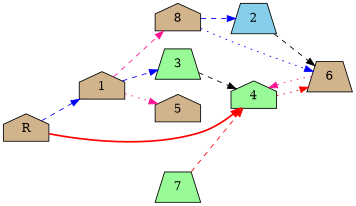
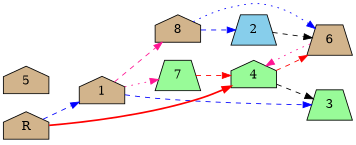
(214, 79) -> (291, 90)
(289, 93) -> (288, 65)
(137, 97) -> (137, 84)
